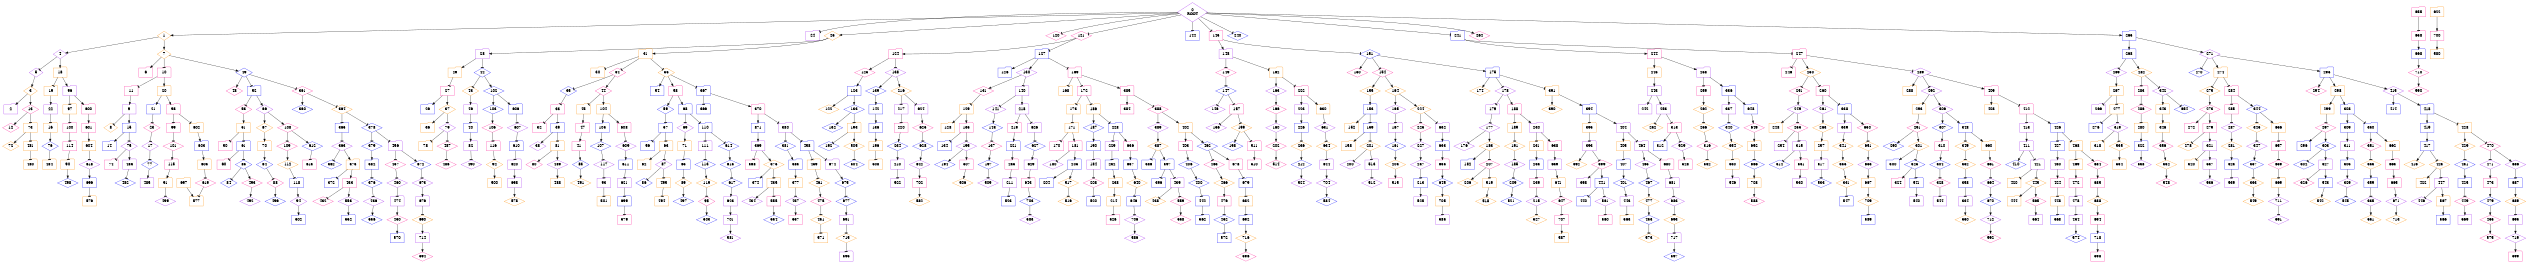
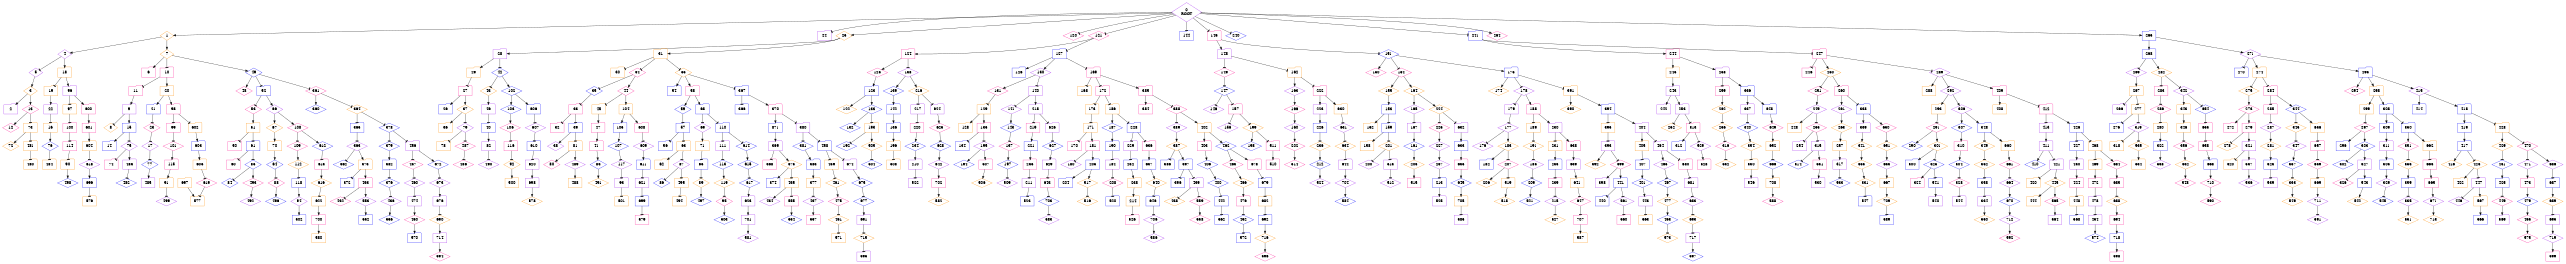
(2199, 73) -> (2241, 73)
none -> (2205, 118)
(1122, 136) -> (1141, 137)
none -> (321, 183)
